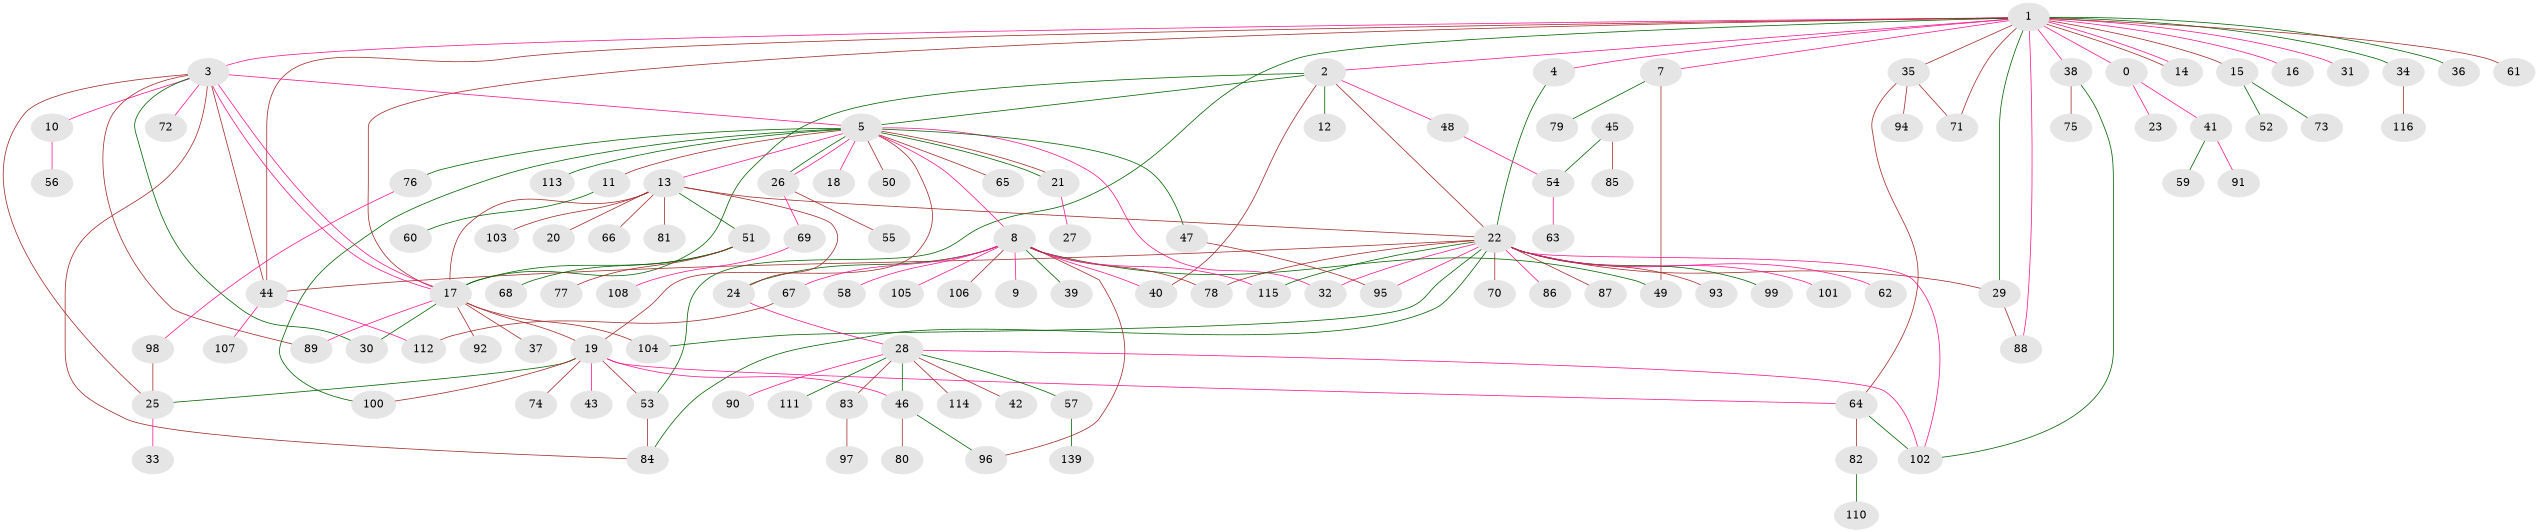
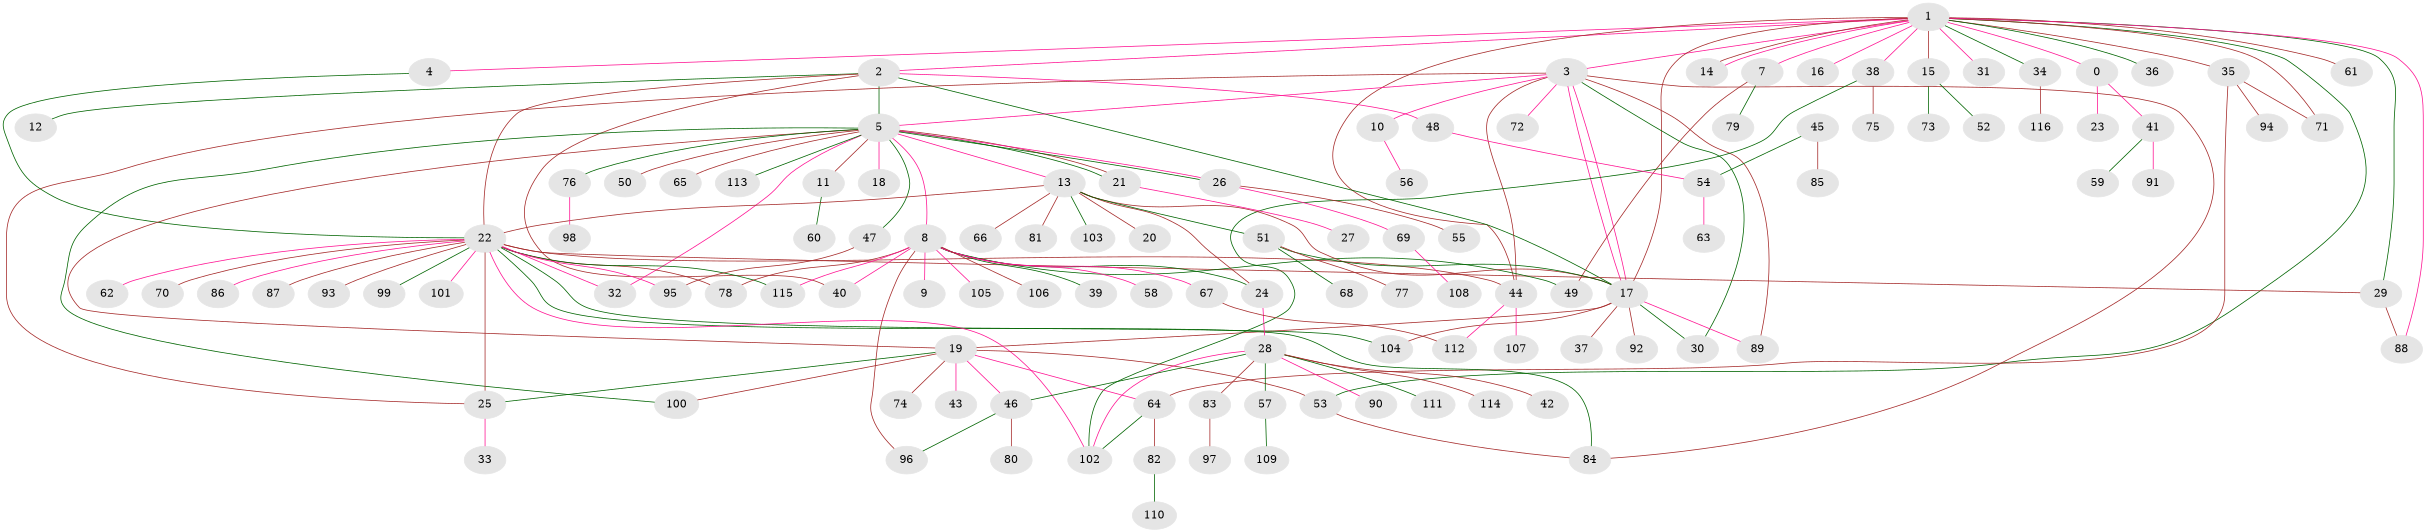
(581, 211) -> (1079, 211)
(153, 377) -> (485, 322)
(1072, 460) -> (1267, 460)
